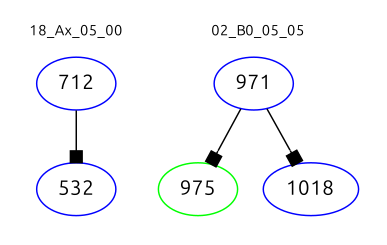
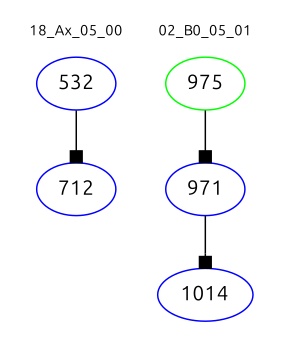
(258, 32) -> (205, 32)
(76, 129) -> (76, 129)
(229, 130) -> (205, 129)
(311, 189) -> (205, 295)
